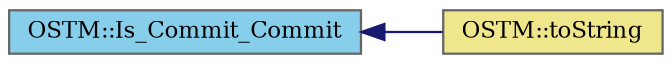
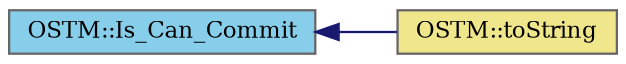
(185, 32) -> (162, 32)
